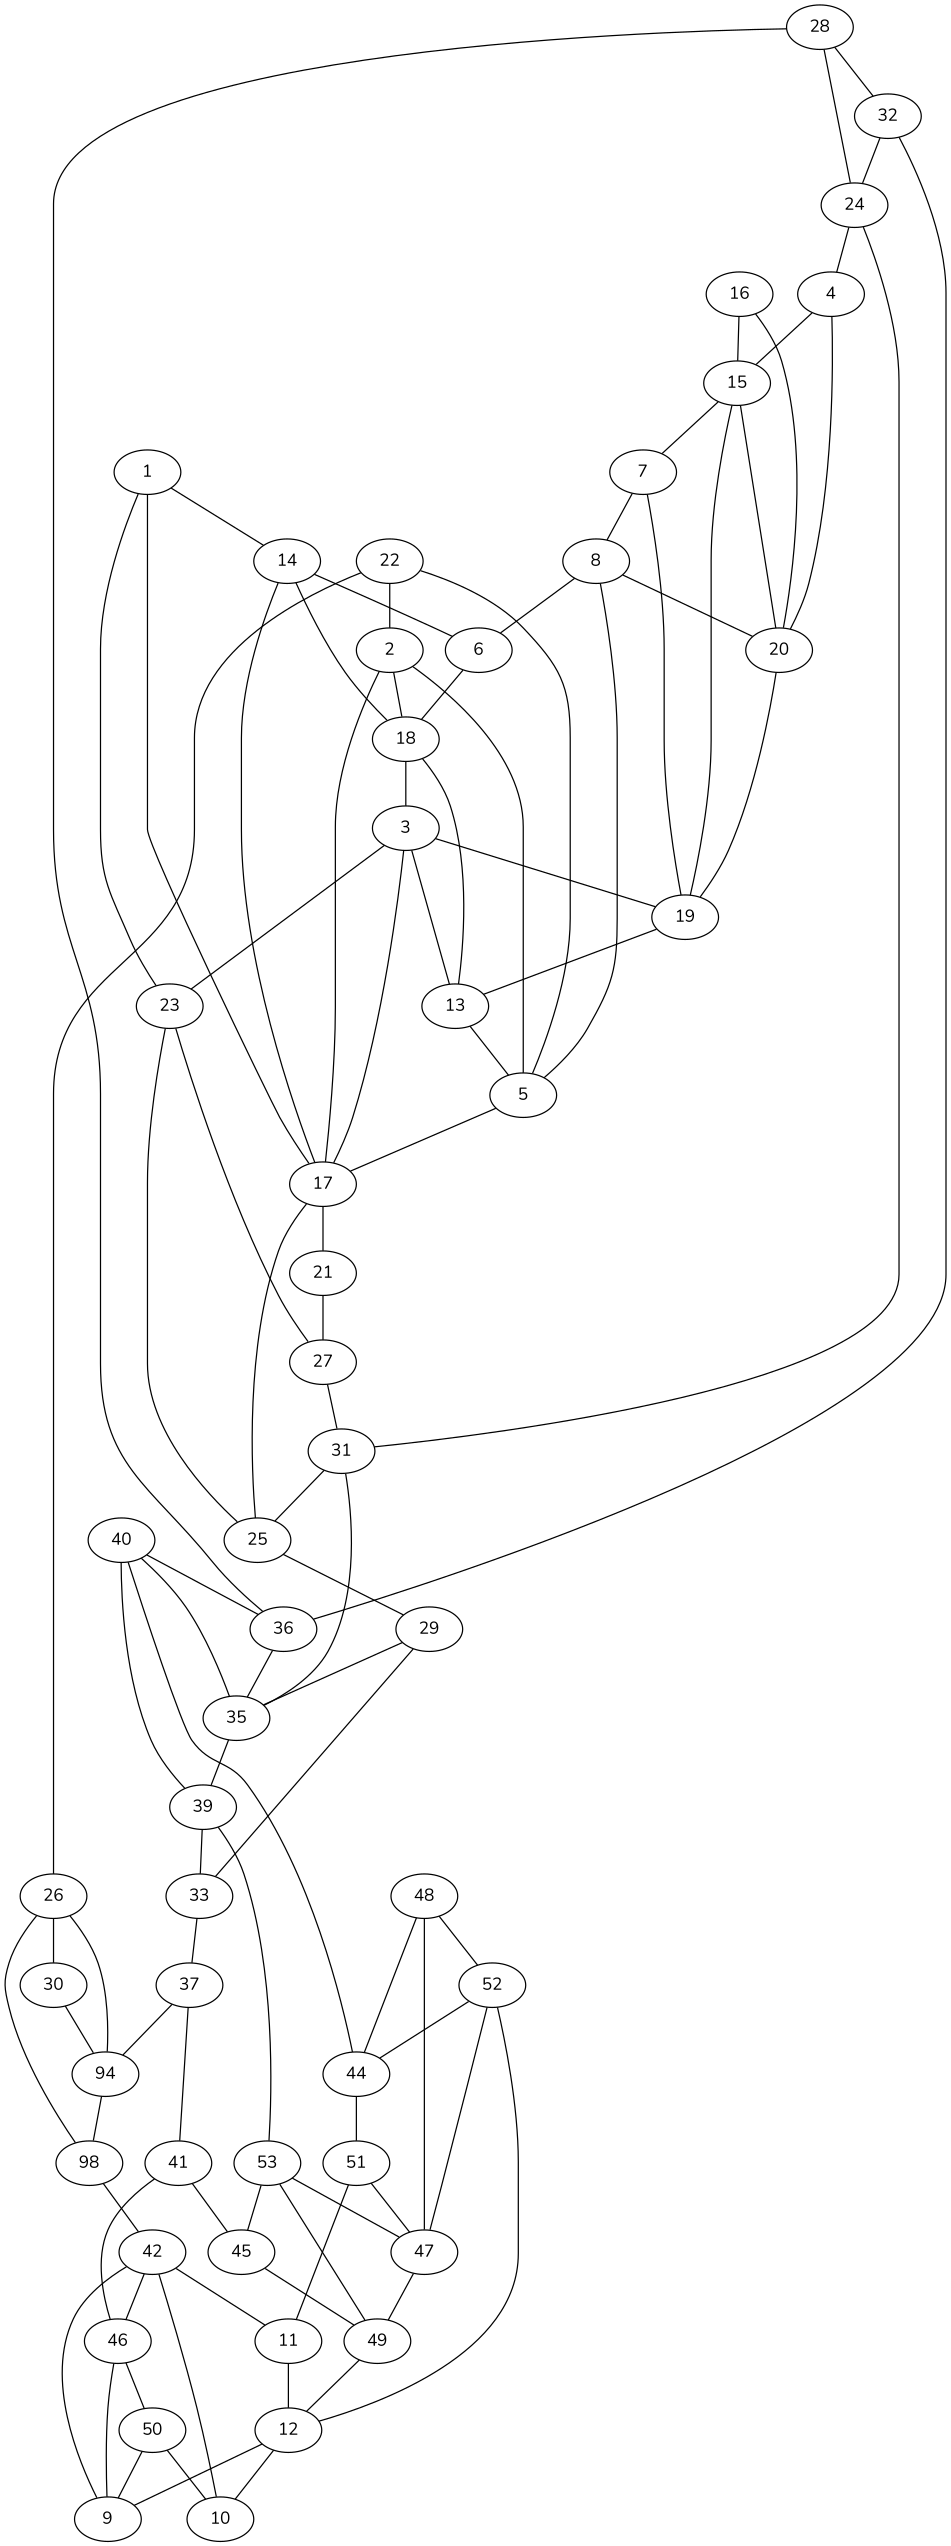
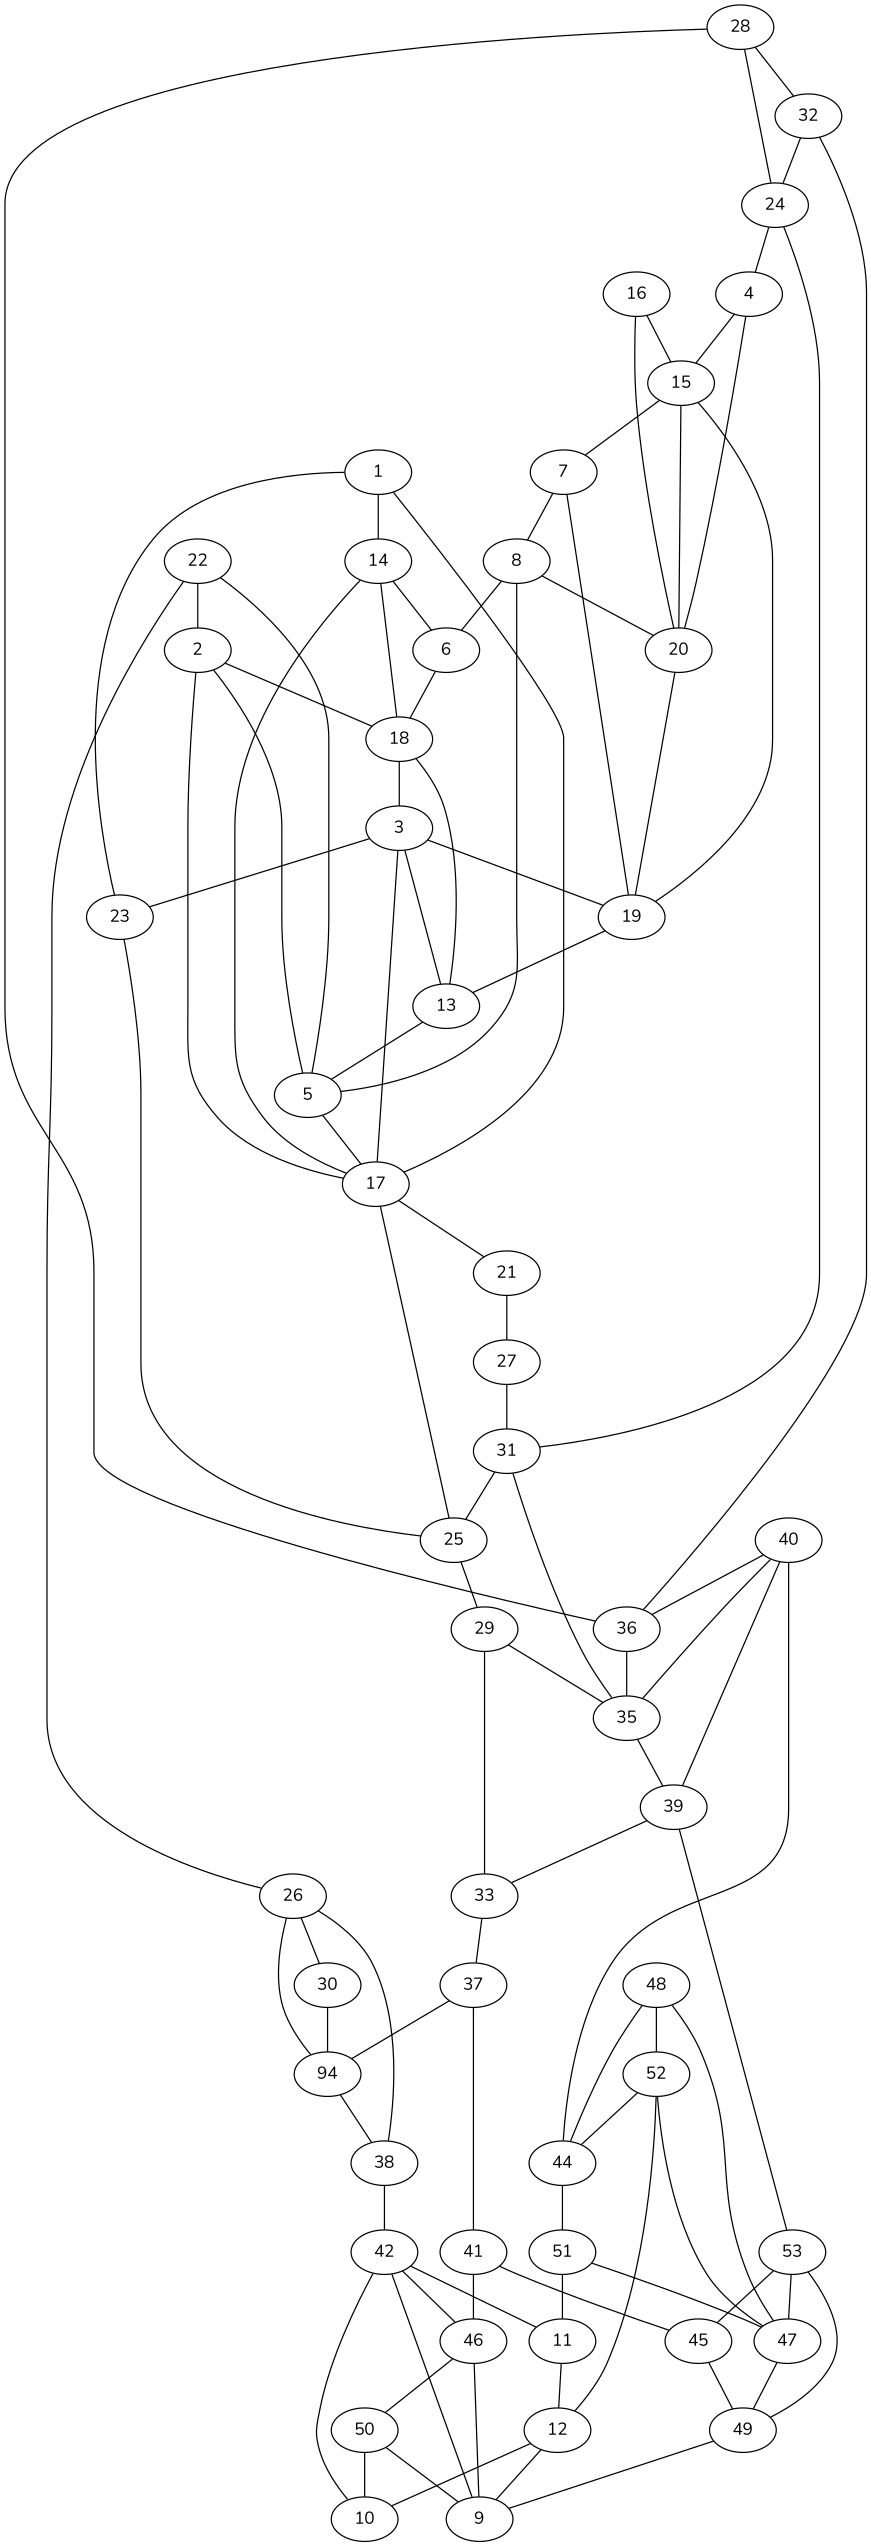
(231, 1190) -> none
(89, 2163) -> (384, 2163)
(333, 2386) -> (611, 2475)
